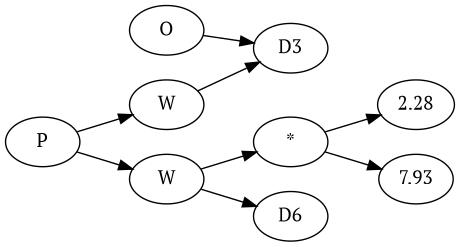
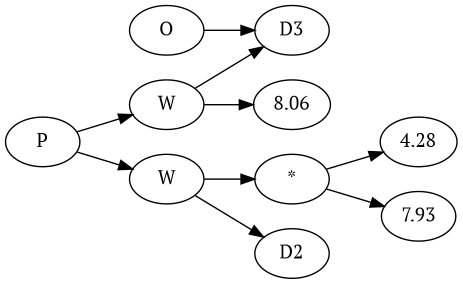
none -> (292, 105)
(416, 105) -> (419, 142)
(291, 216) -> (292, 254)
